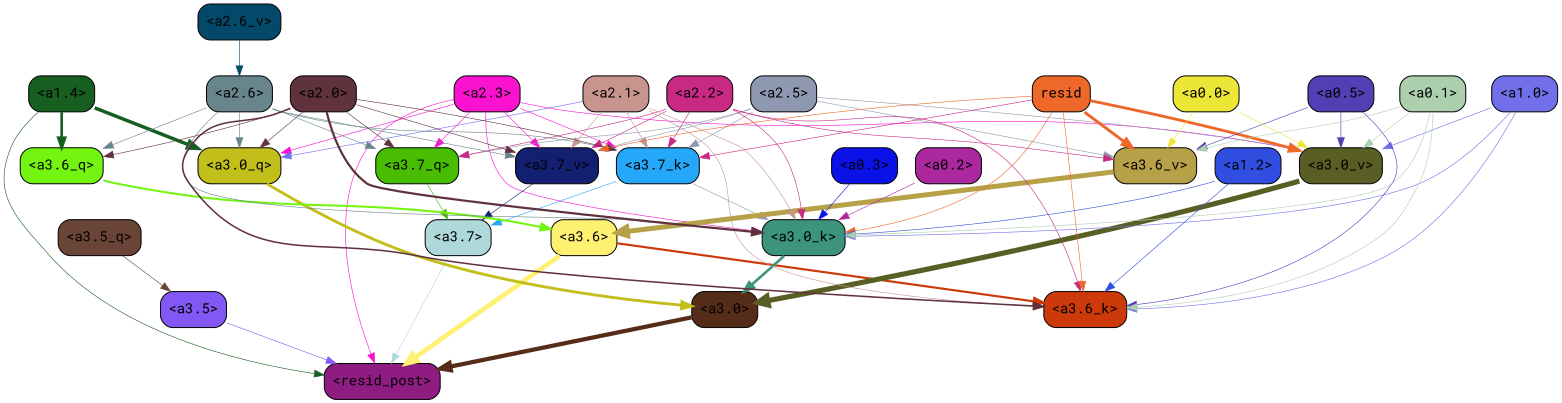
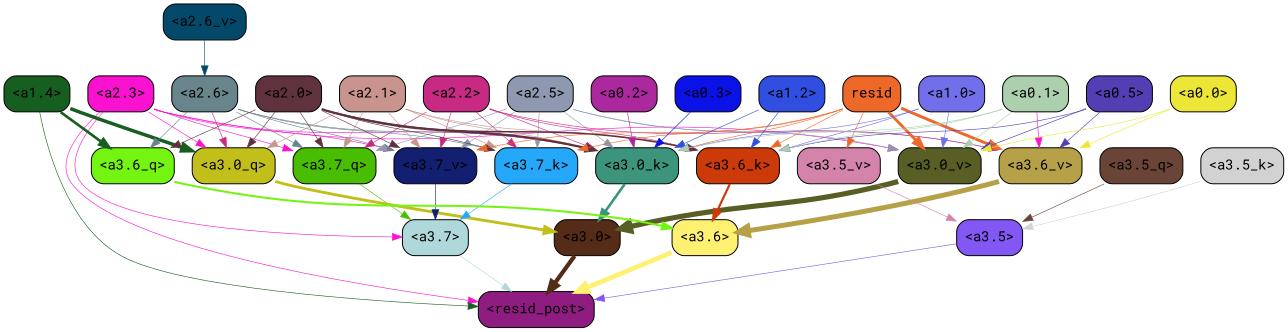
none -> (356, 125)
(563, 126) -> (192, 223)
(437, 129) -> (324, 119)
(1303, 129) -> (1038, 125)
(239, 131) -> (217, 125)
(822, 136) -> (716, 132)
none -> (839, 166)
none -> (1242, 166)
(721, 197) -> (574, 120)
(825, 272) -> (724, 197)
